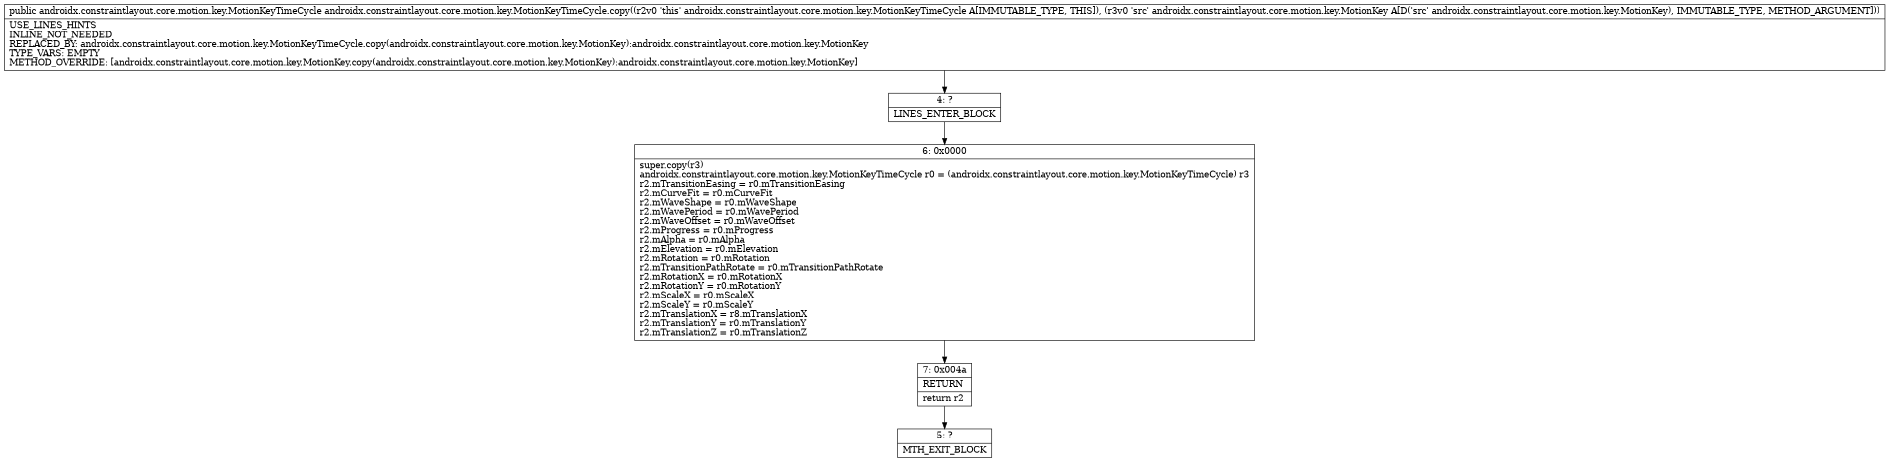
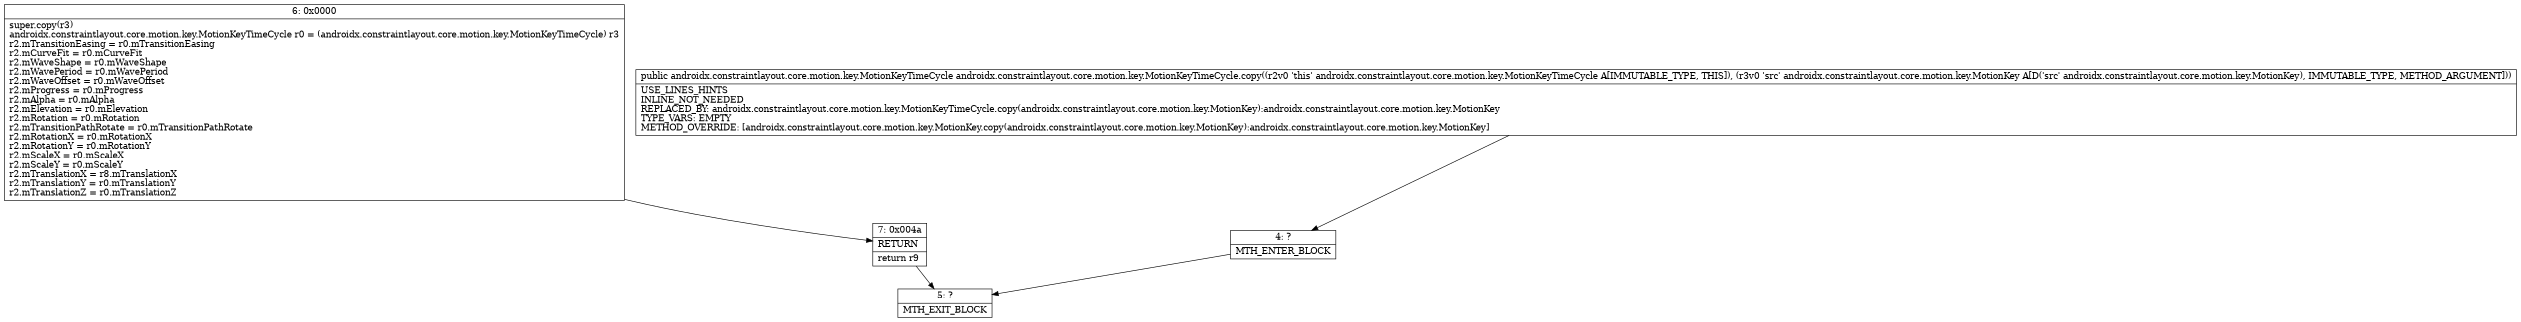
(945, 114) -> (1283, 251)
(945, 130) -> (1114, 274)
(943, 399) -> (899, 259)
